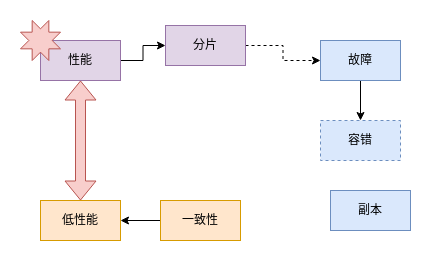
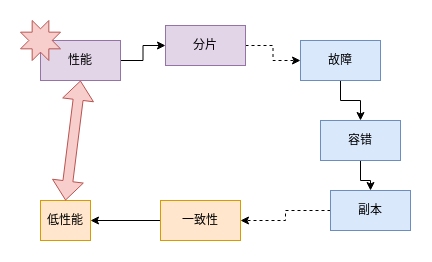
(361, 61) -> (341, 61)
(361, 141) -> (361, 141)
none -> (361, 177)
none -> (286, 212)
(81, 221) -> (66, 221)
